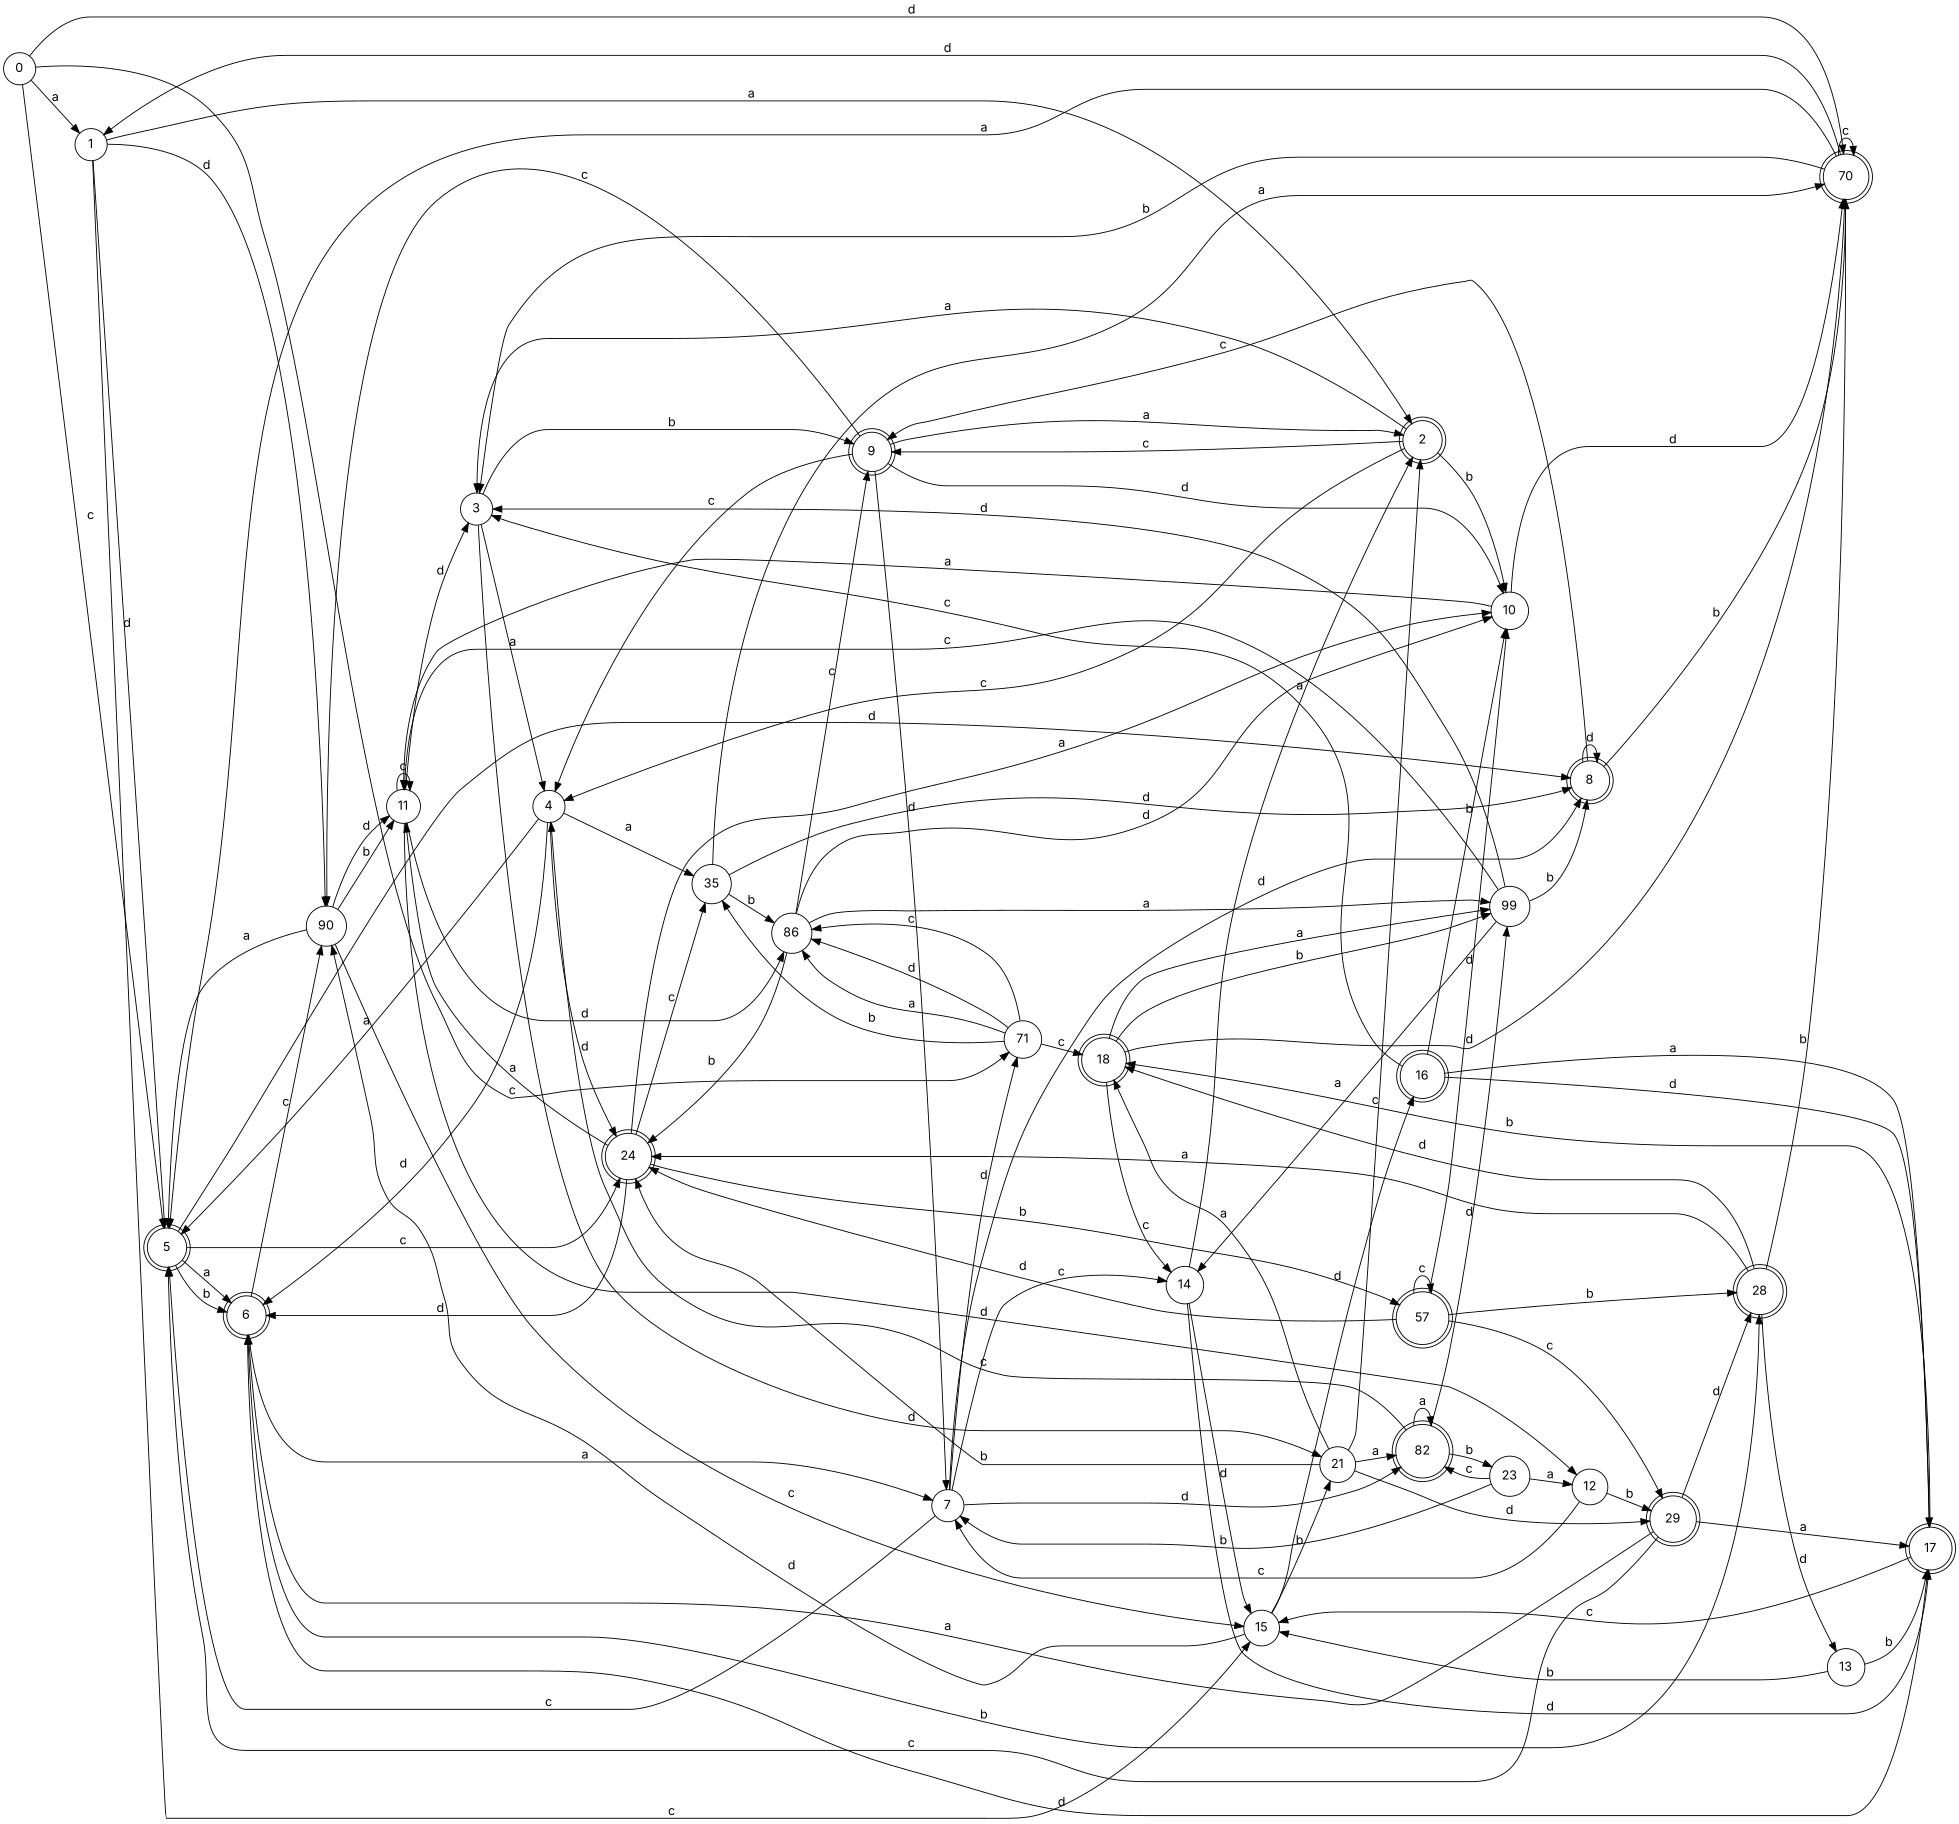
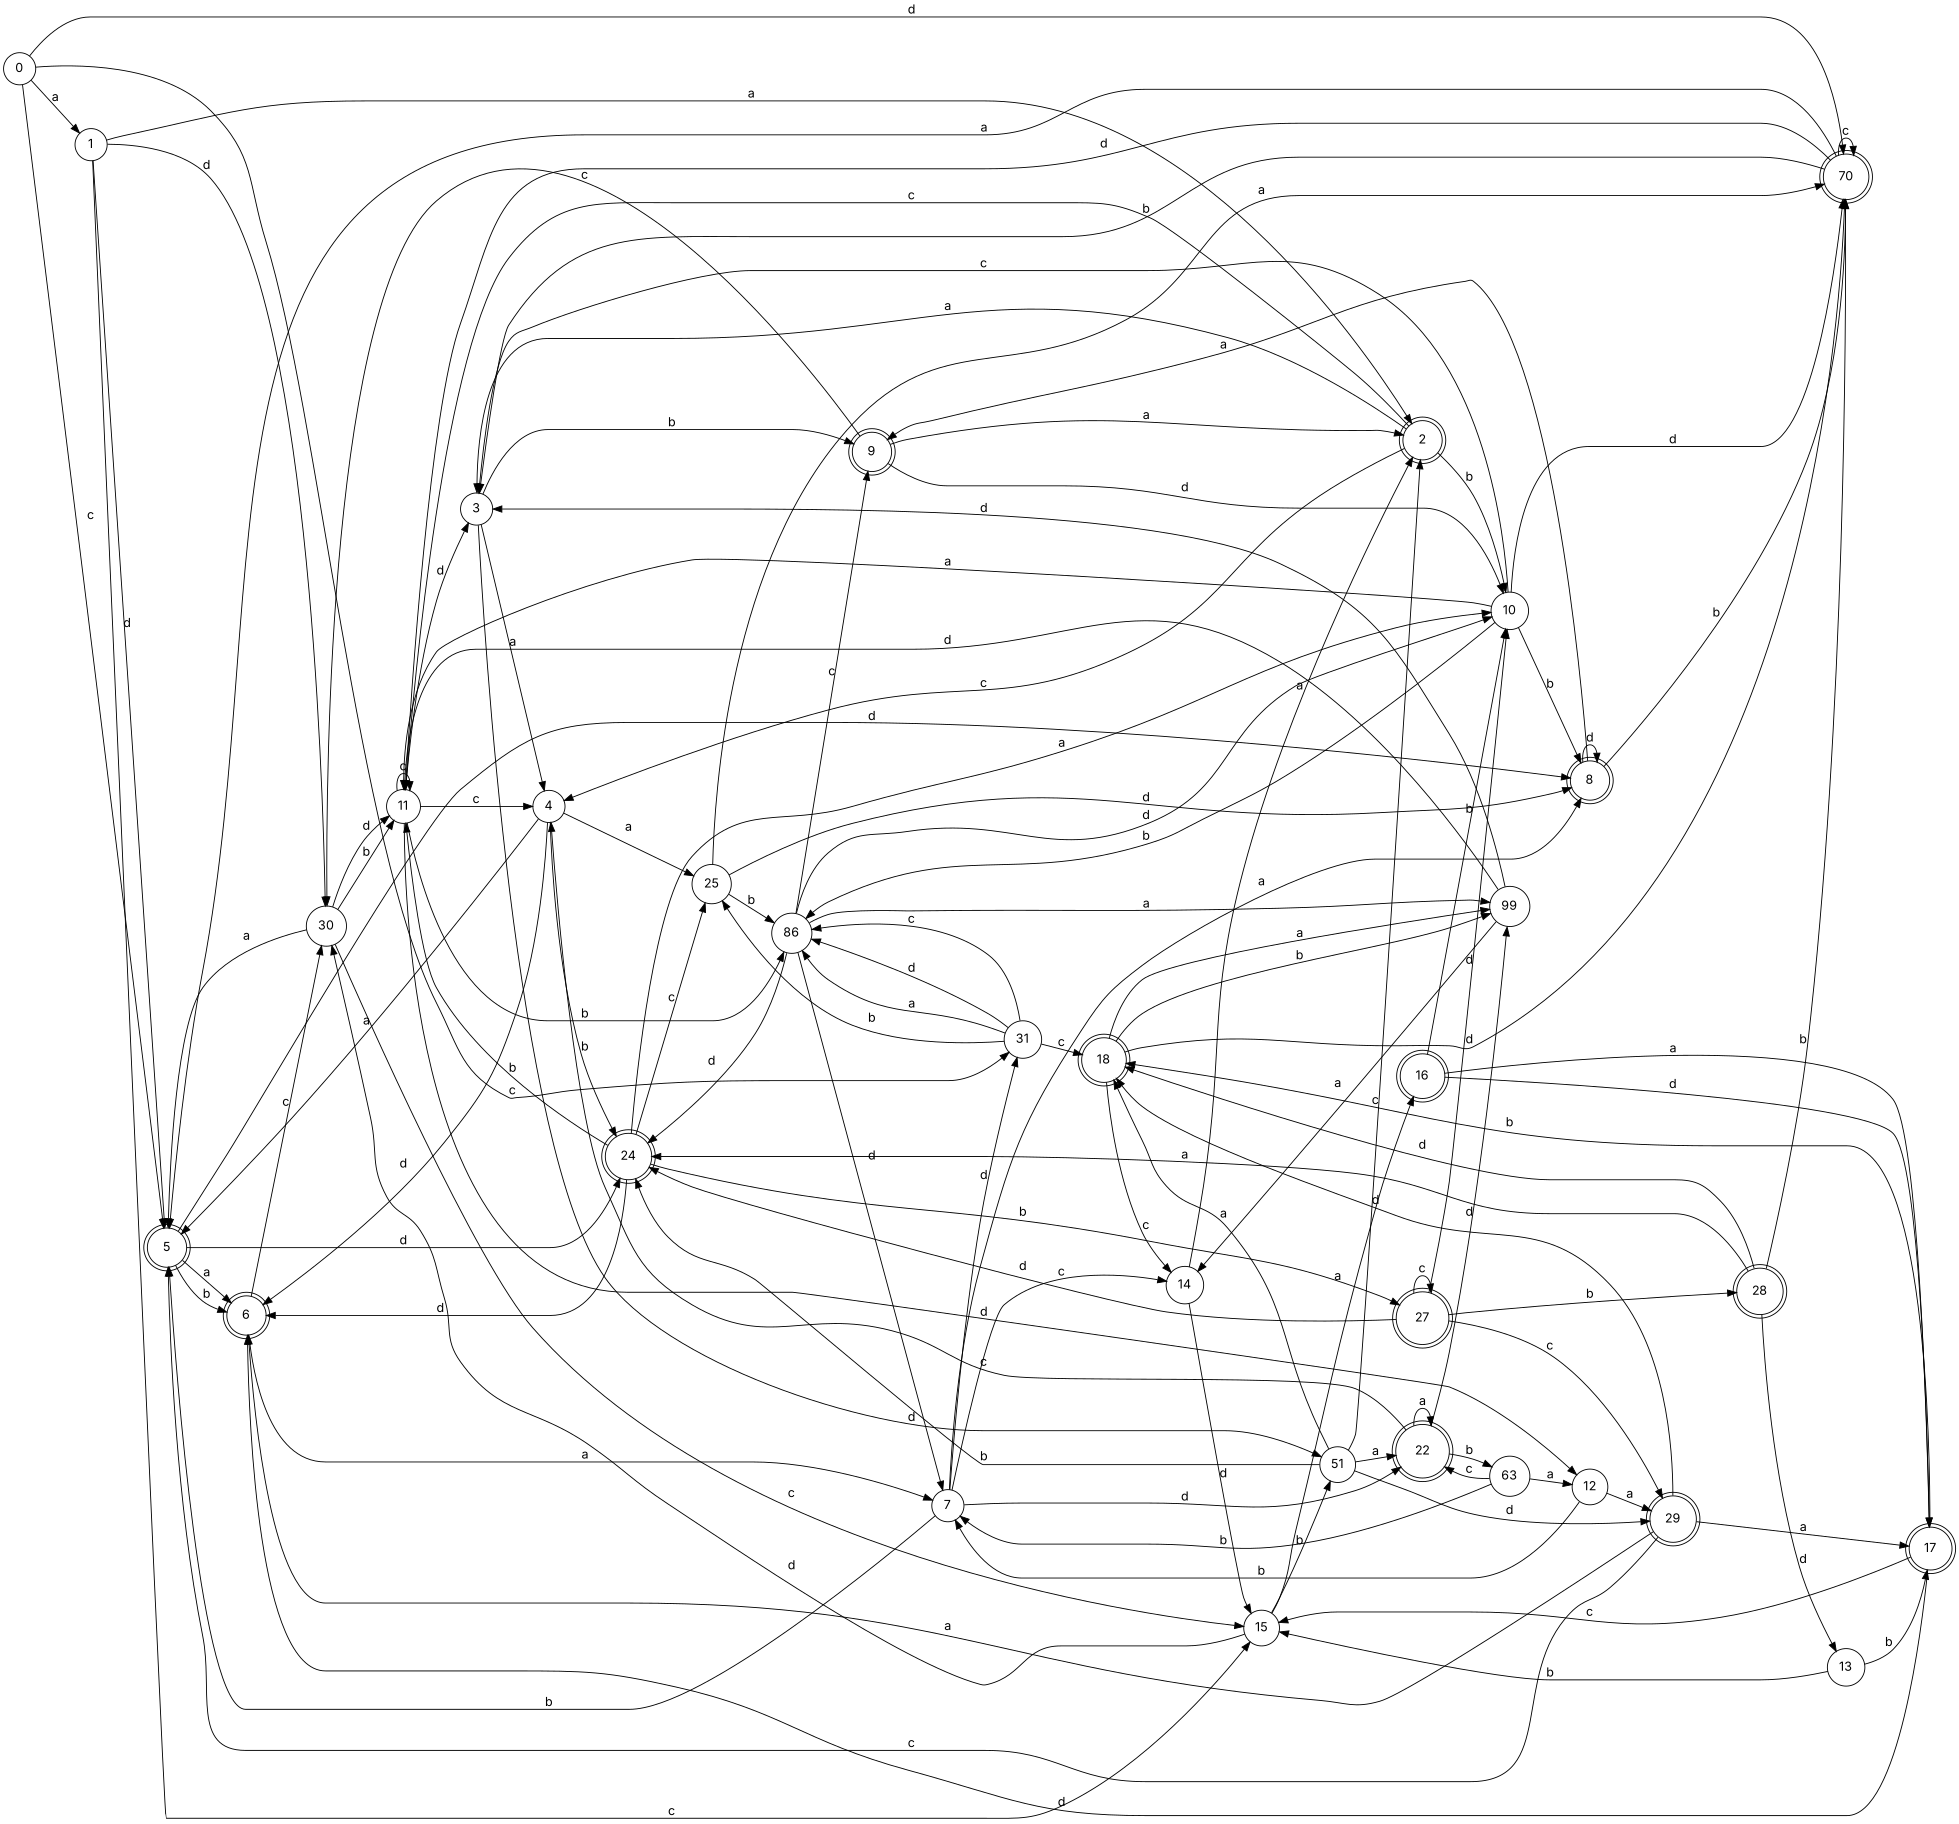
(995, 55) -> (876, 169)
(1224, 345) -> (1224, 345)
(1152, 451) -> (720, 203)
(666, 579) -> (472, 806)
(948, 641) -> (948, 641)
(1099, 643) -> (1036, 271)
none -> (1179, 831)
(1569, 863) -> (1548, 691)
(1262, 882) -> (1262, 882)
(712, 884) -> (712, 884)
(326, 926) -> (326, 926)
(918, 950) -> (869, 1217)
(585, 1014) -> (585, 1014)
(1023, 1039) -> (1023, 1039)
(585, 1047) -> (585, 1047)
(712, 1061) -> (712, 1061)
(513, 1069) -> (513, 1069)
(404, 1241) -> (404, 1241)
(1338, 1277) -> (1338, 1277)
(1423, 1318) -> (1423, 1318)
(1715, 1409) -> (1488, 1234)
(1423, 1451) -> (1423, 1451)
(1338, 1465) -> (1338, 1465)
(1510, 1476) -> (1510, 1476)
(1630, 1495) -> (1630, 1495)
(1262, 1571) -> (1262, 1571)
(549, 1703) -> (549, 1703)
(1448, 1709) -> none
(1030, 1732) -> none
